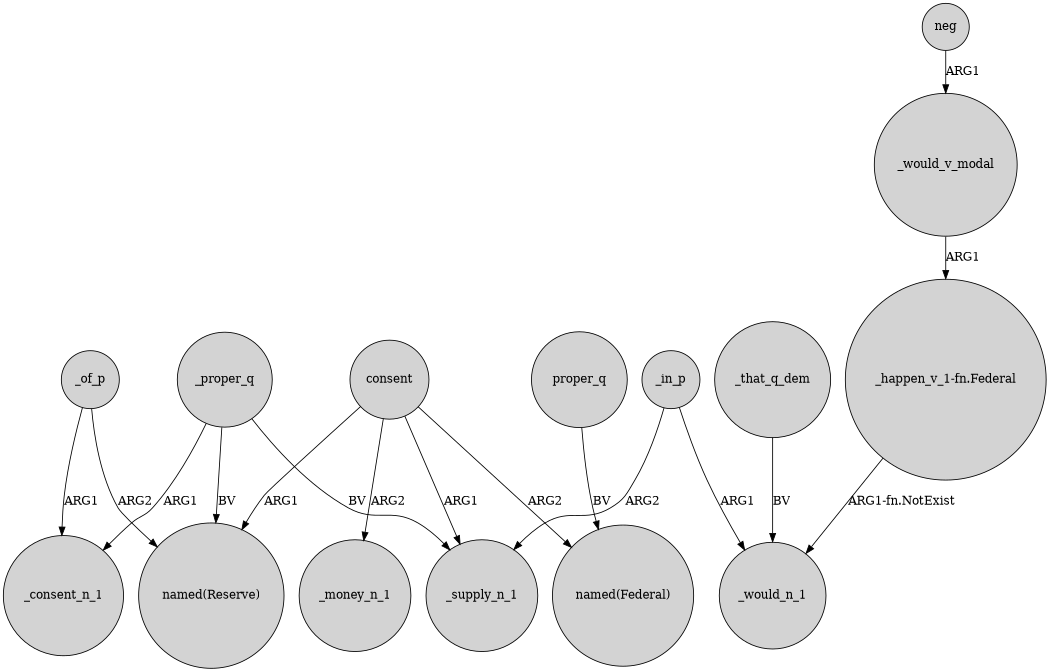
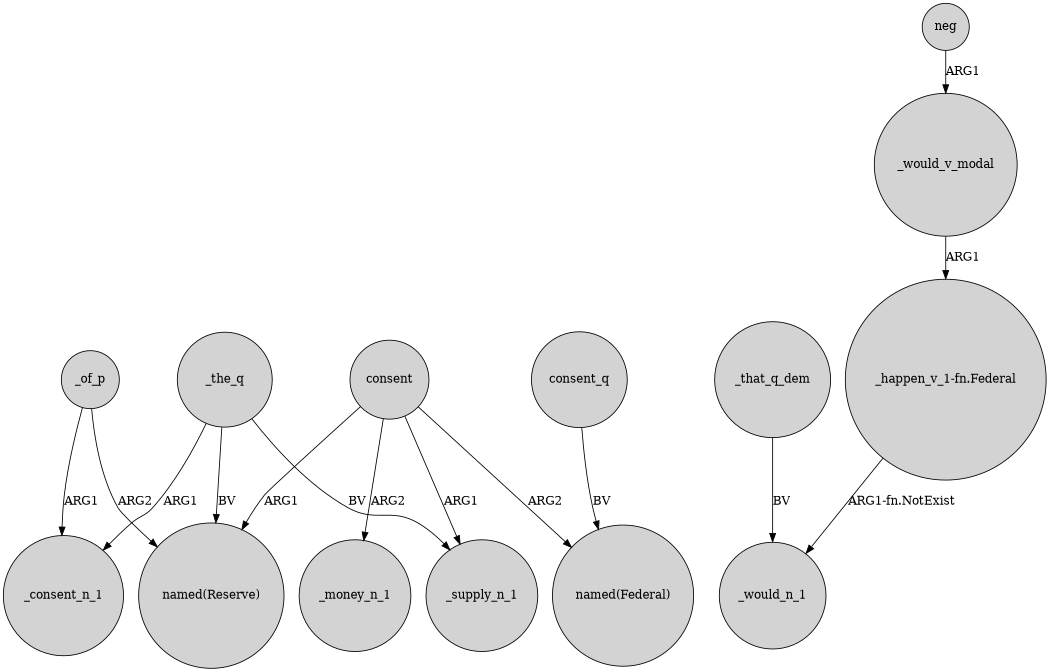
(225, 380) -> (225, 380)
(579, 380) -> (579, 380)
(671, 380) -> none
